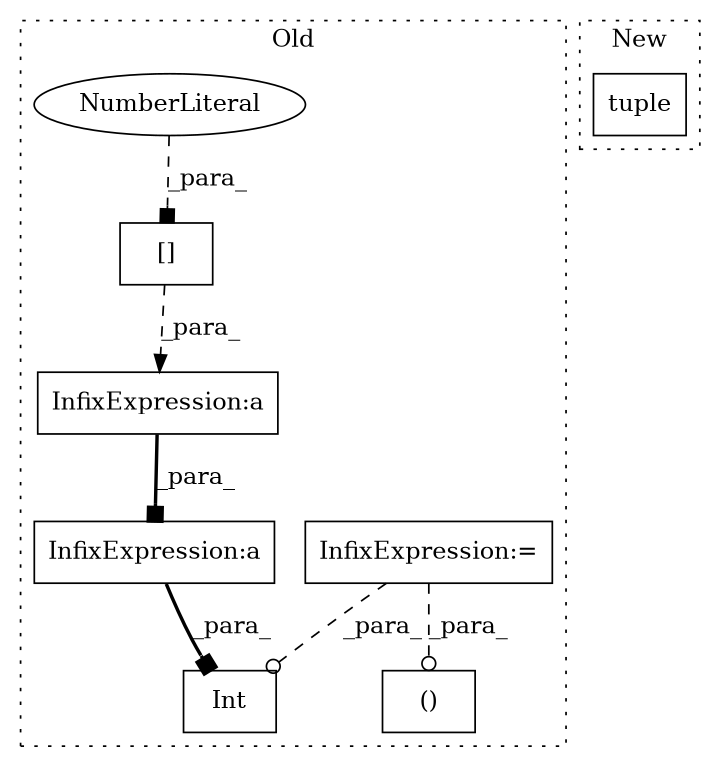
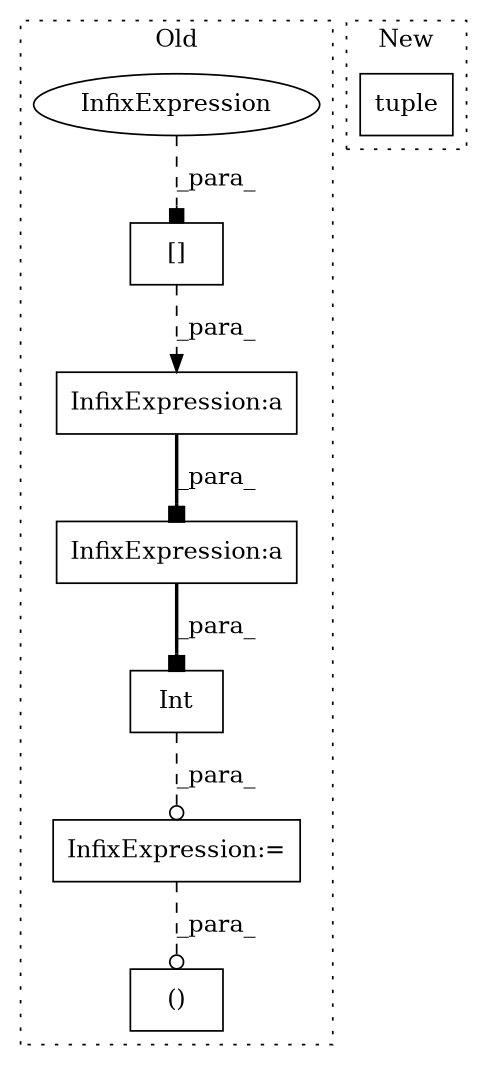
(170, 105) -> (177, 105)
(332, 622) -> (177, 769)
